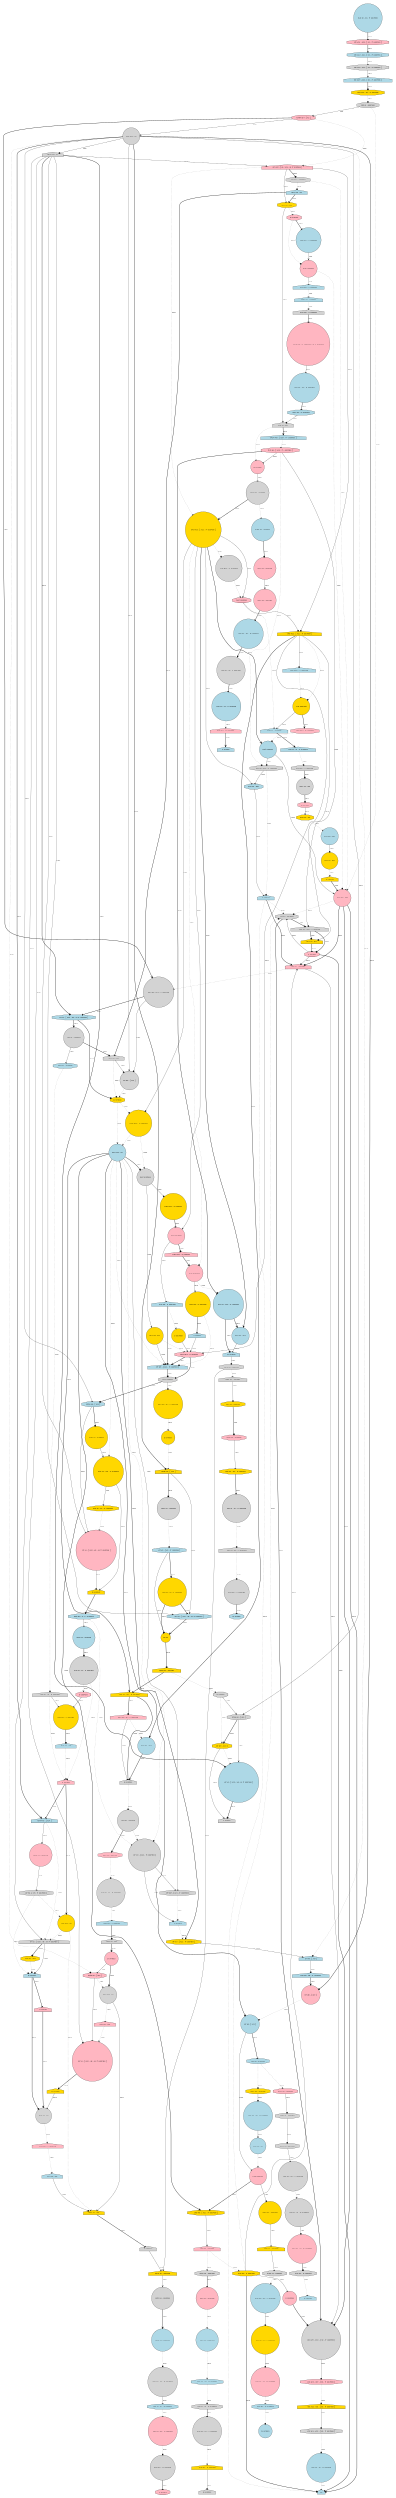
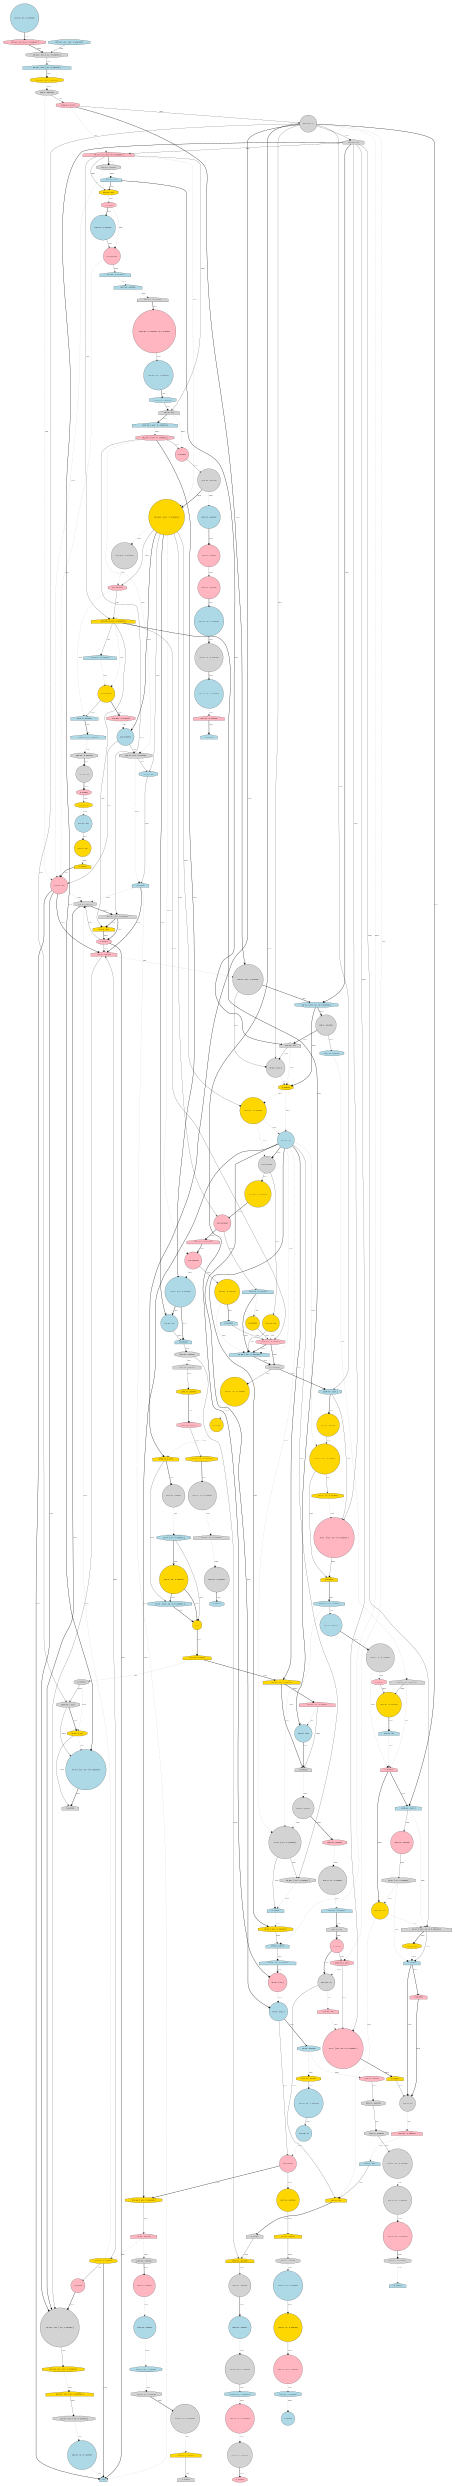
(368, 48) -> (35, 48)
(283, 314) -> (201, 256)
(52, 928) -> none
(321, 2382) -> (63, 2369)
